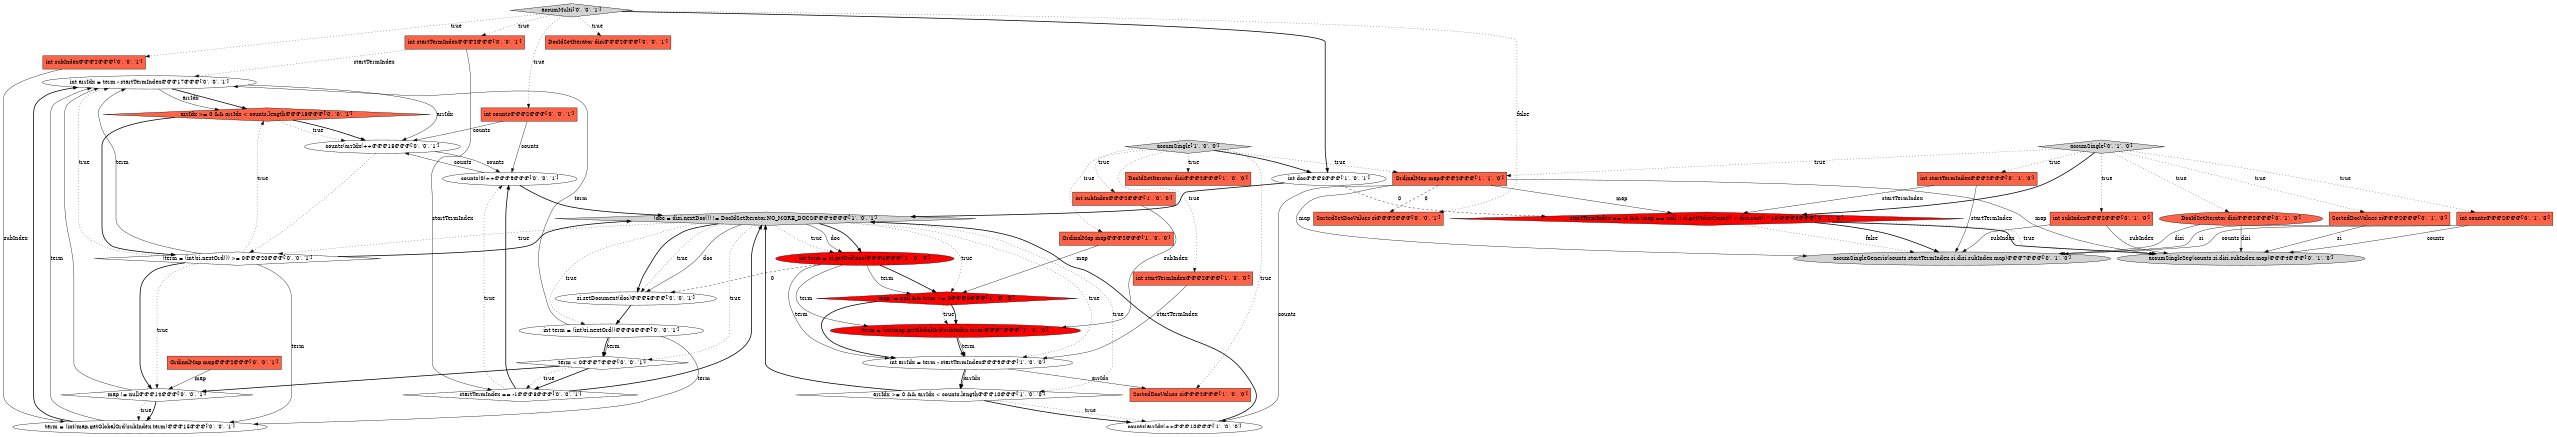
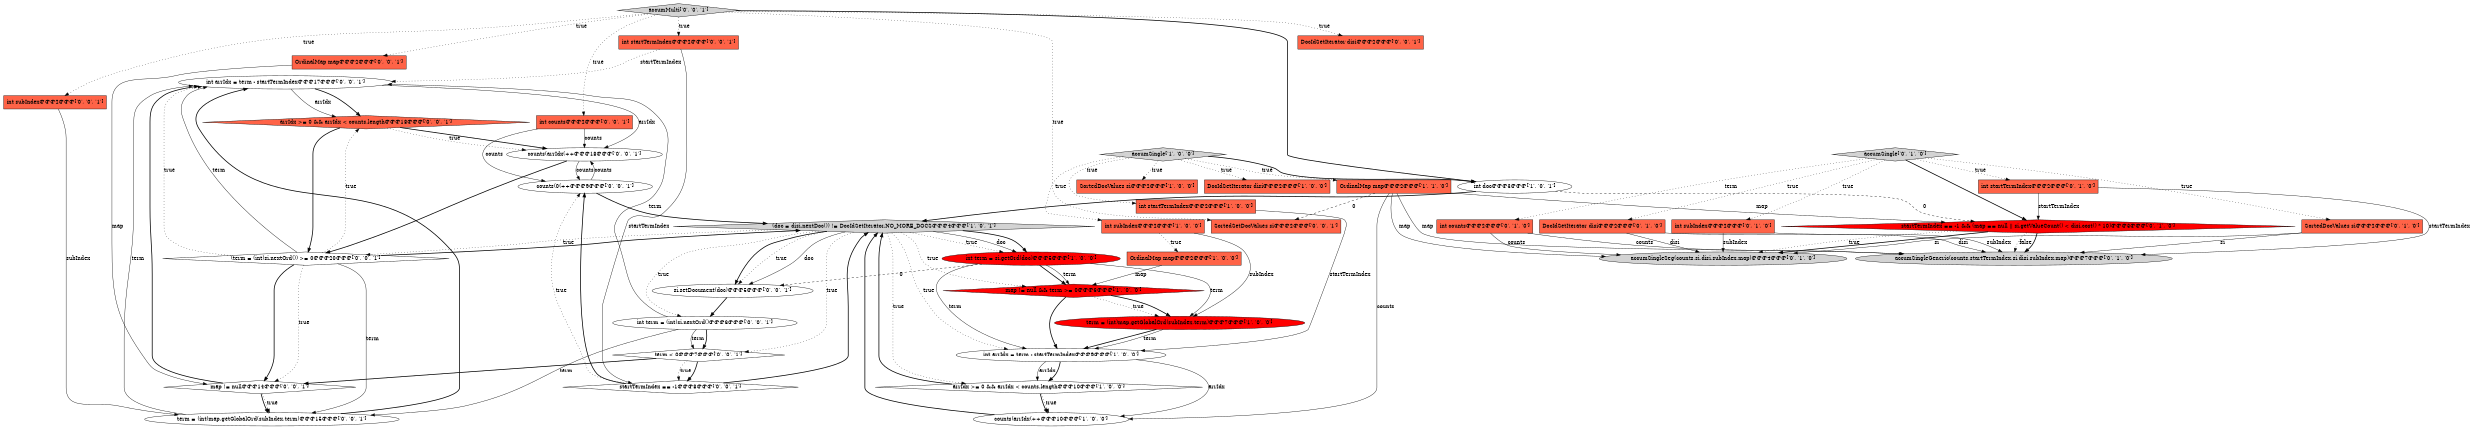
none -> (519, 33)
(1523, 115) -> (1058, 122)
(1786, 162) -> none
(1084, 172) -> (1167, 241)
(2346, 179) -> (1731, 187)
(317, 205) -> (448, 207)
(2241, 219) -> (1602, 226)
(72, 251) -> (151, 246)
(1075, 378) -> (1207, 393)
